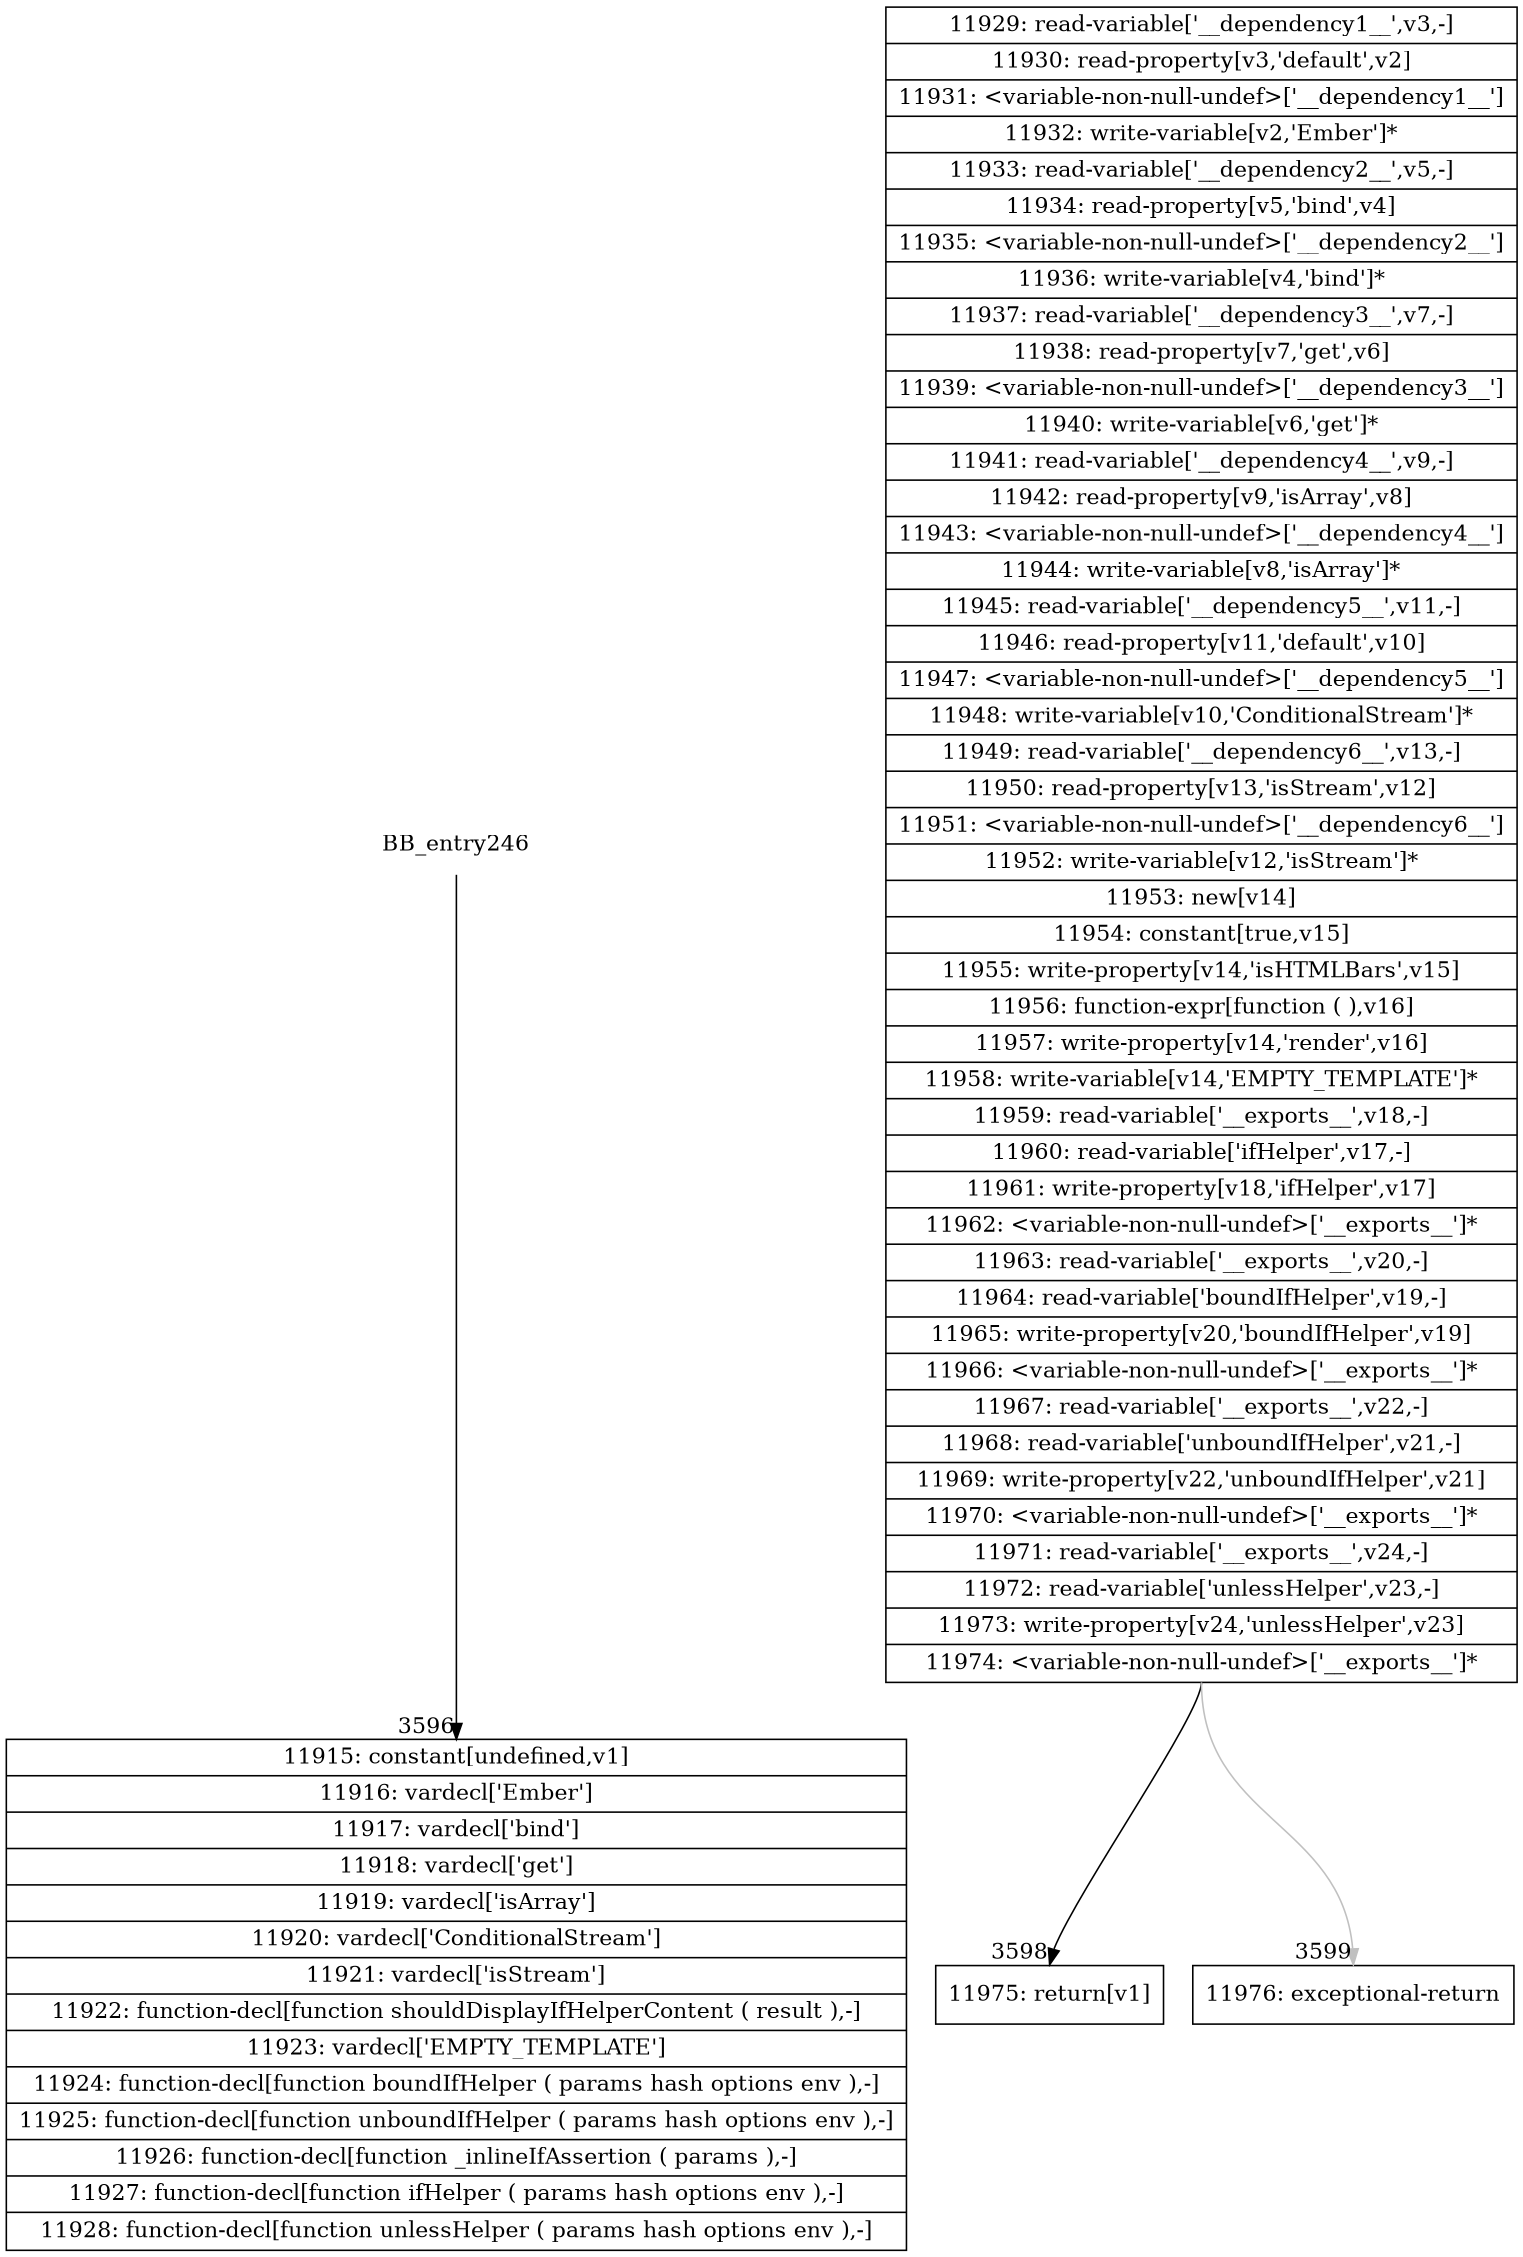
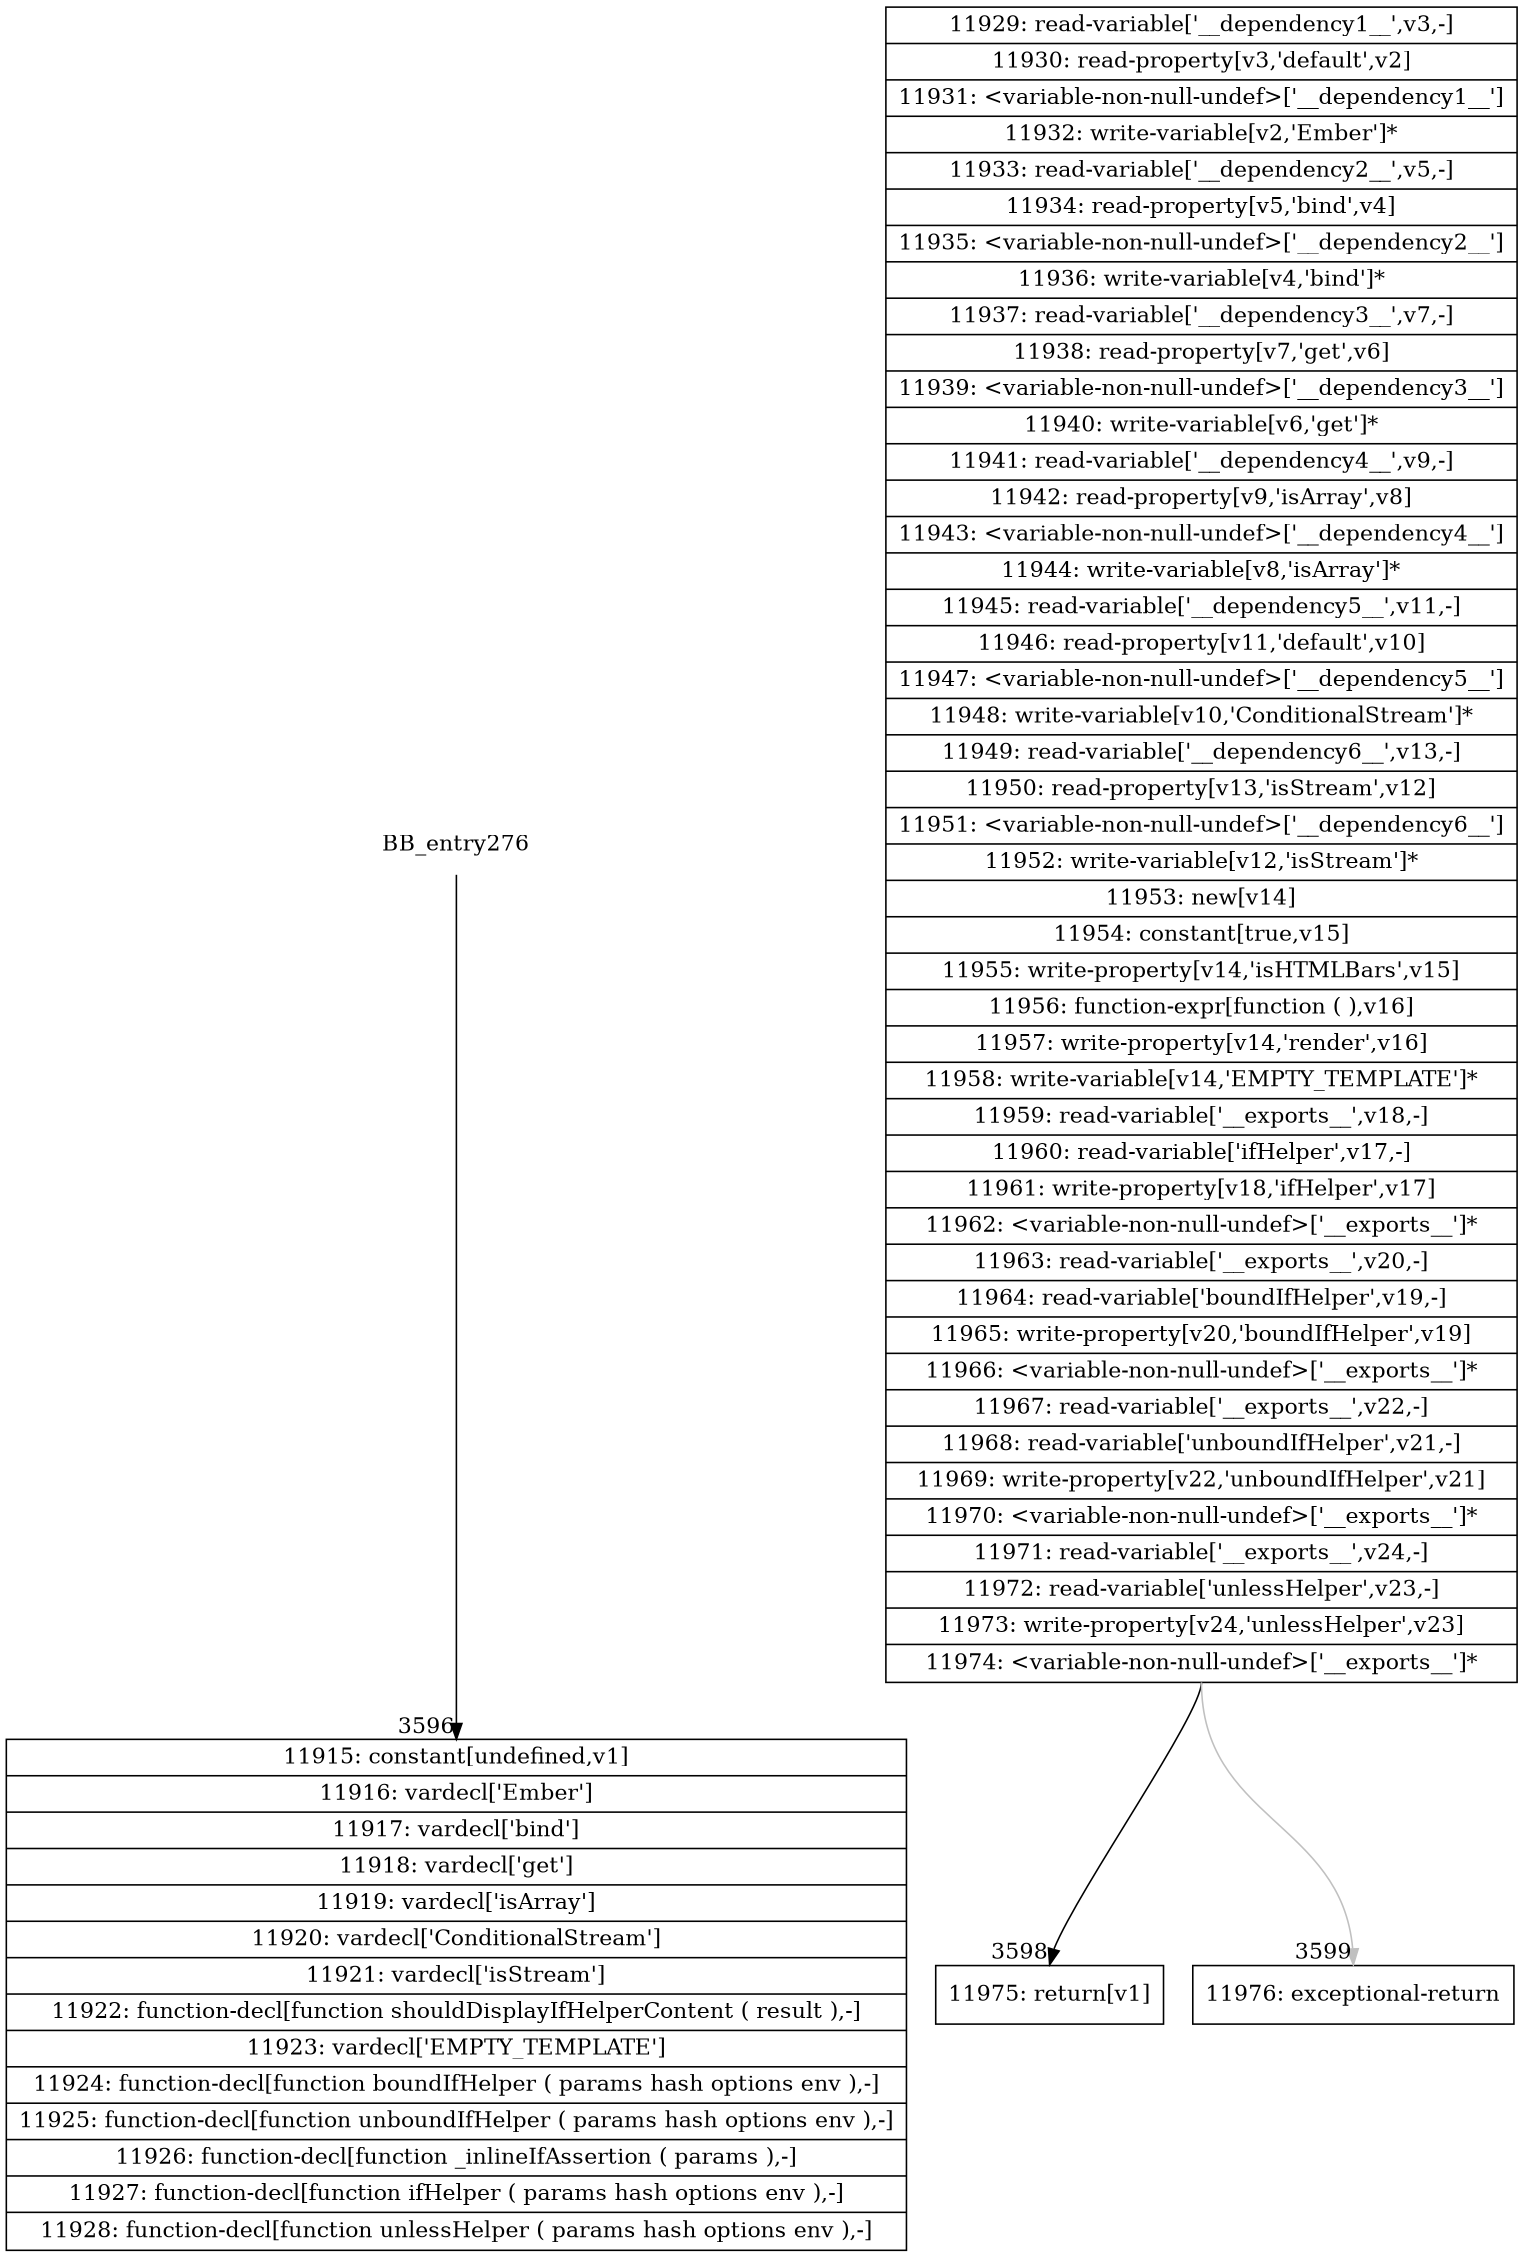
(456, 845) -> (456, 845)
